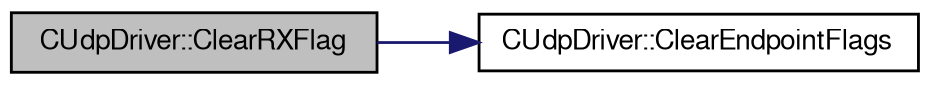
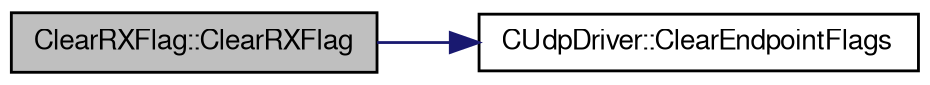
(194, 43) -> (194, 43)
